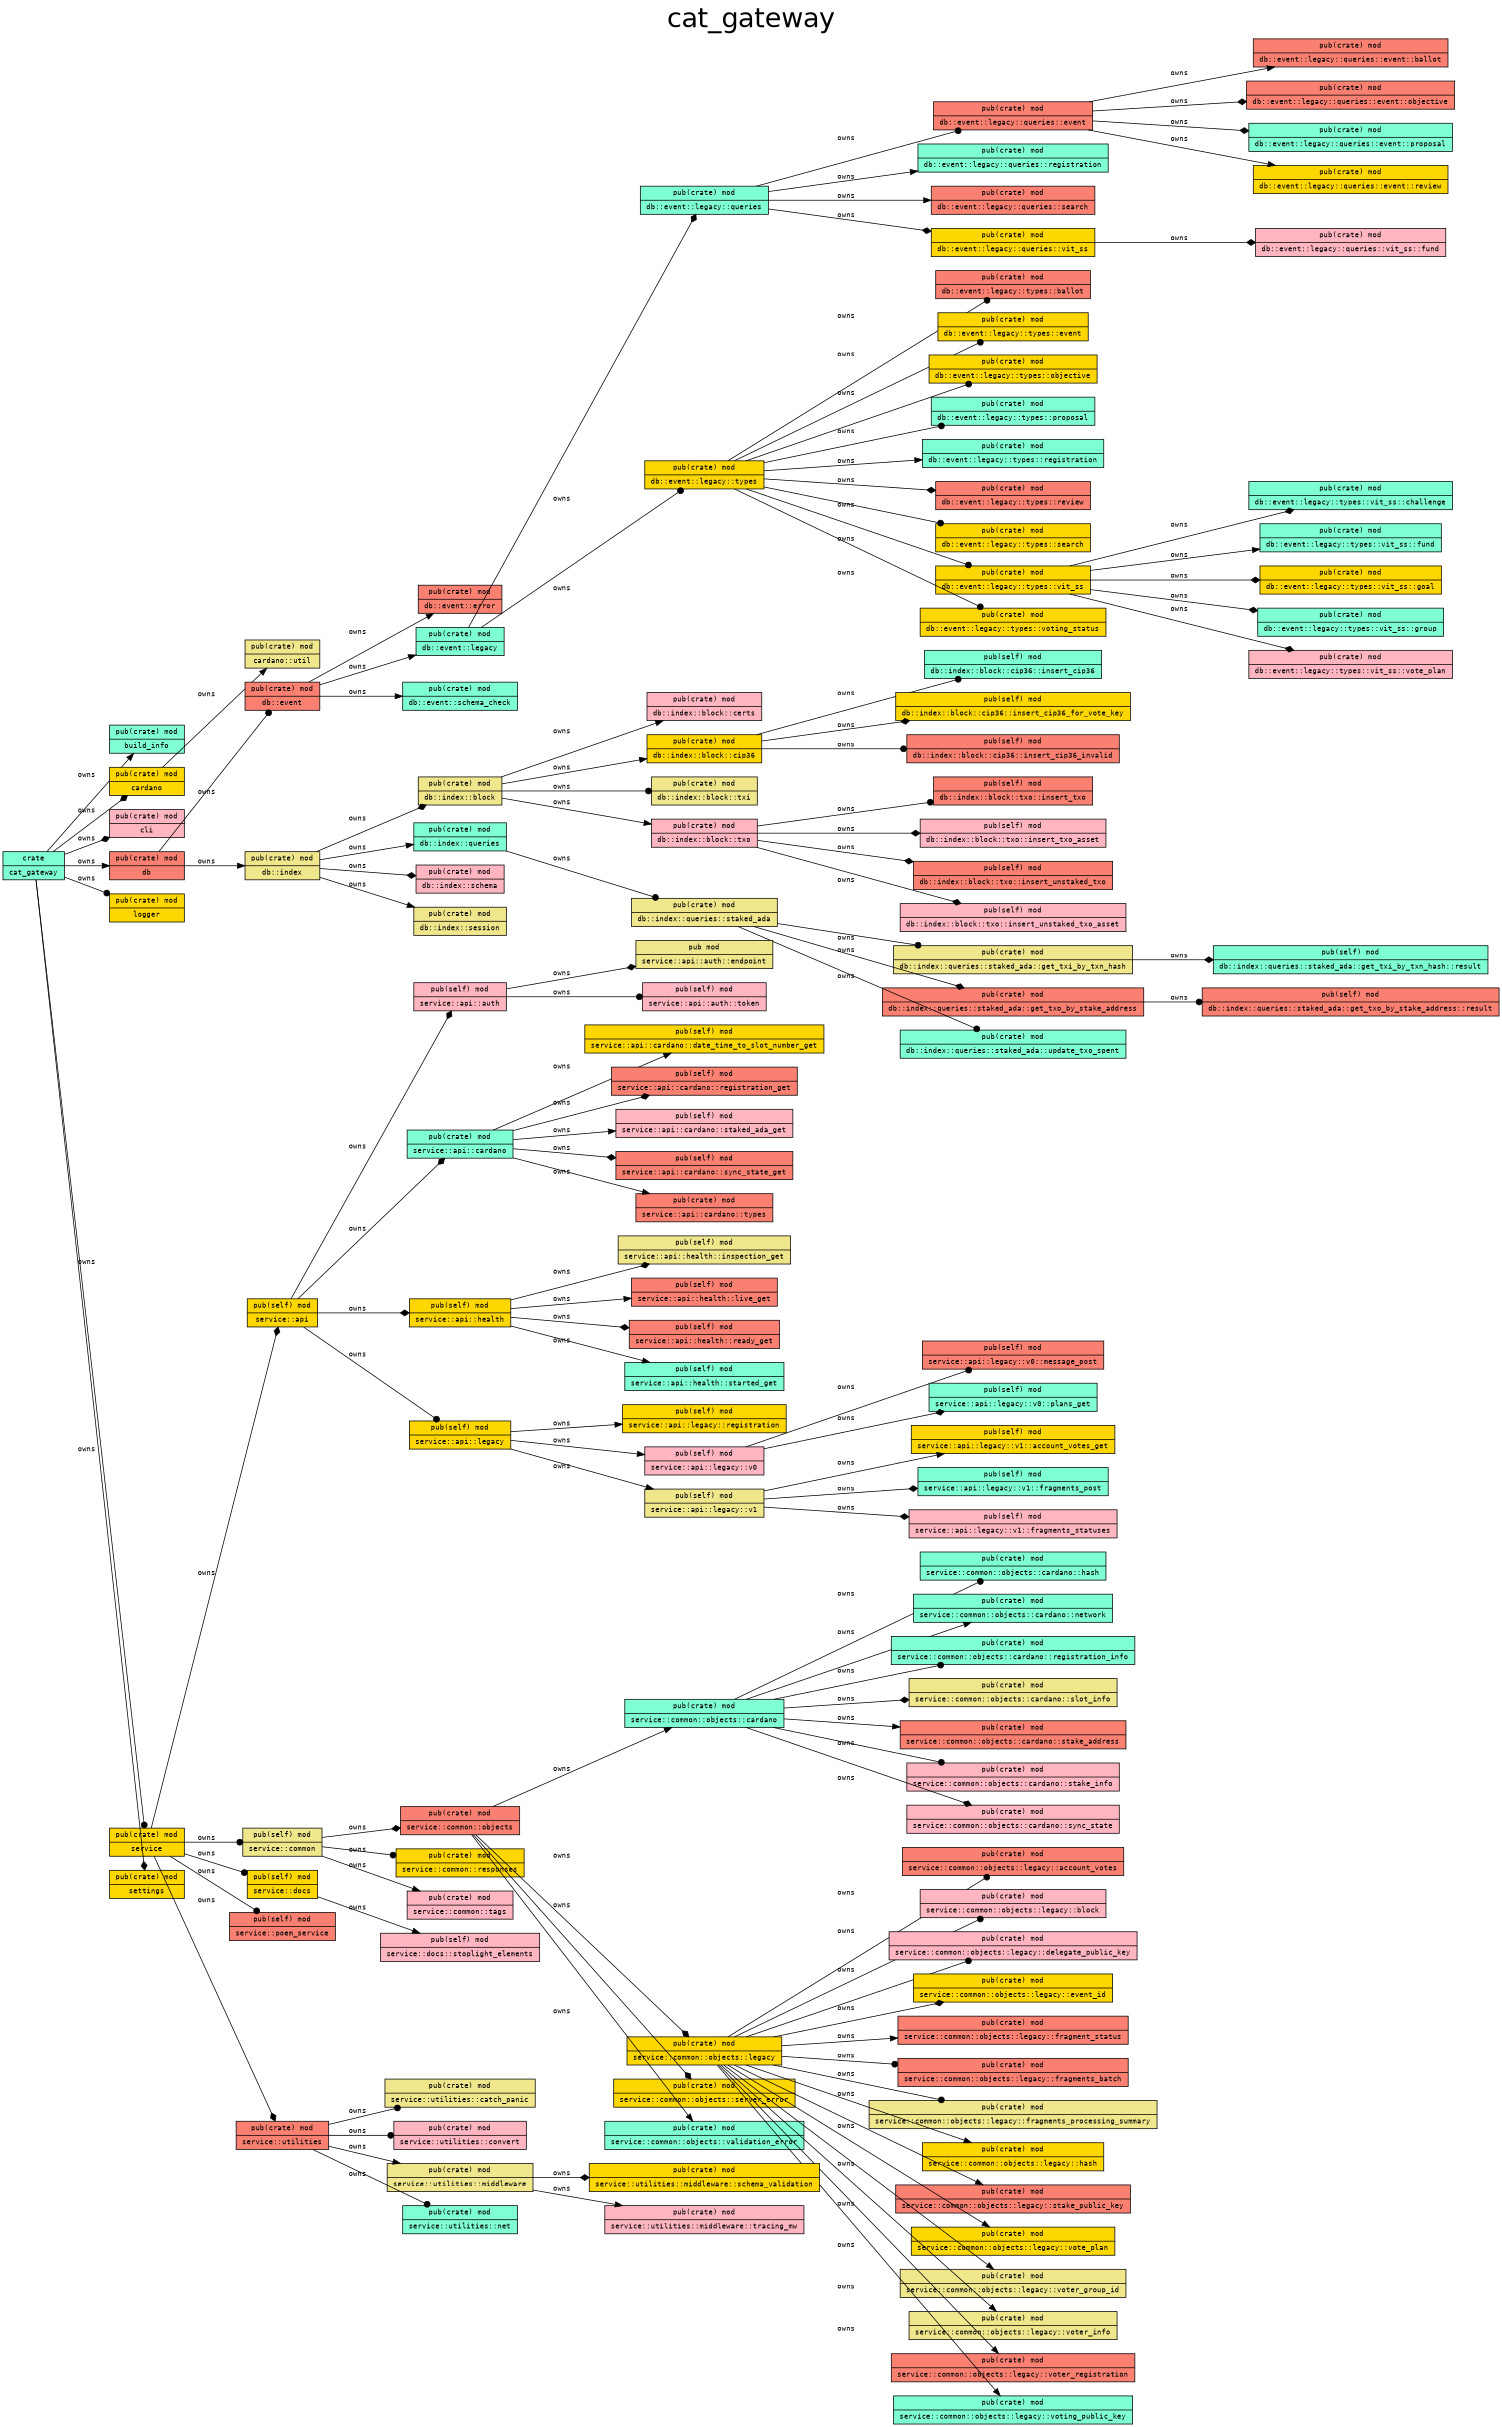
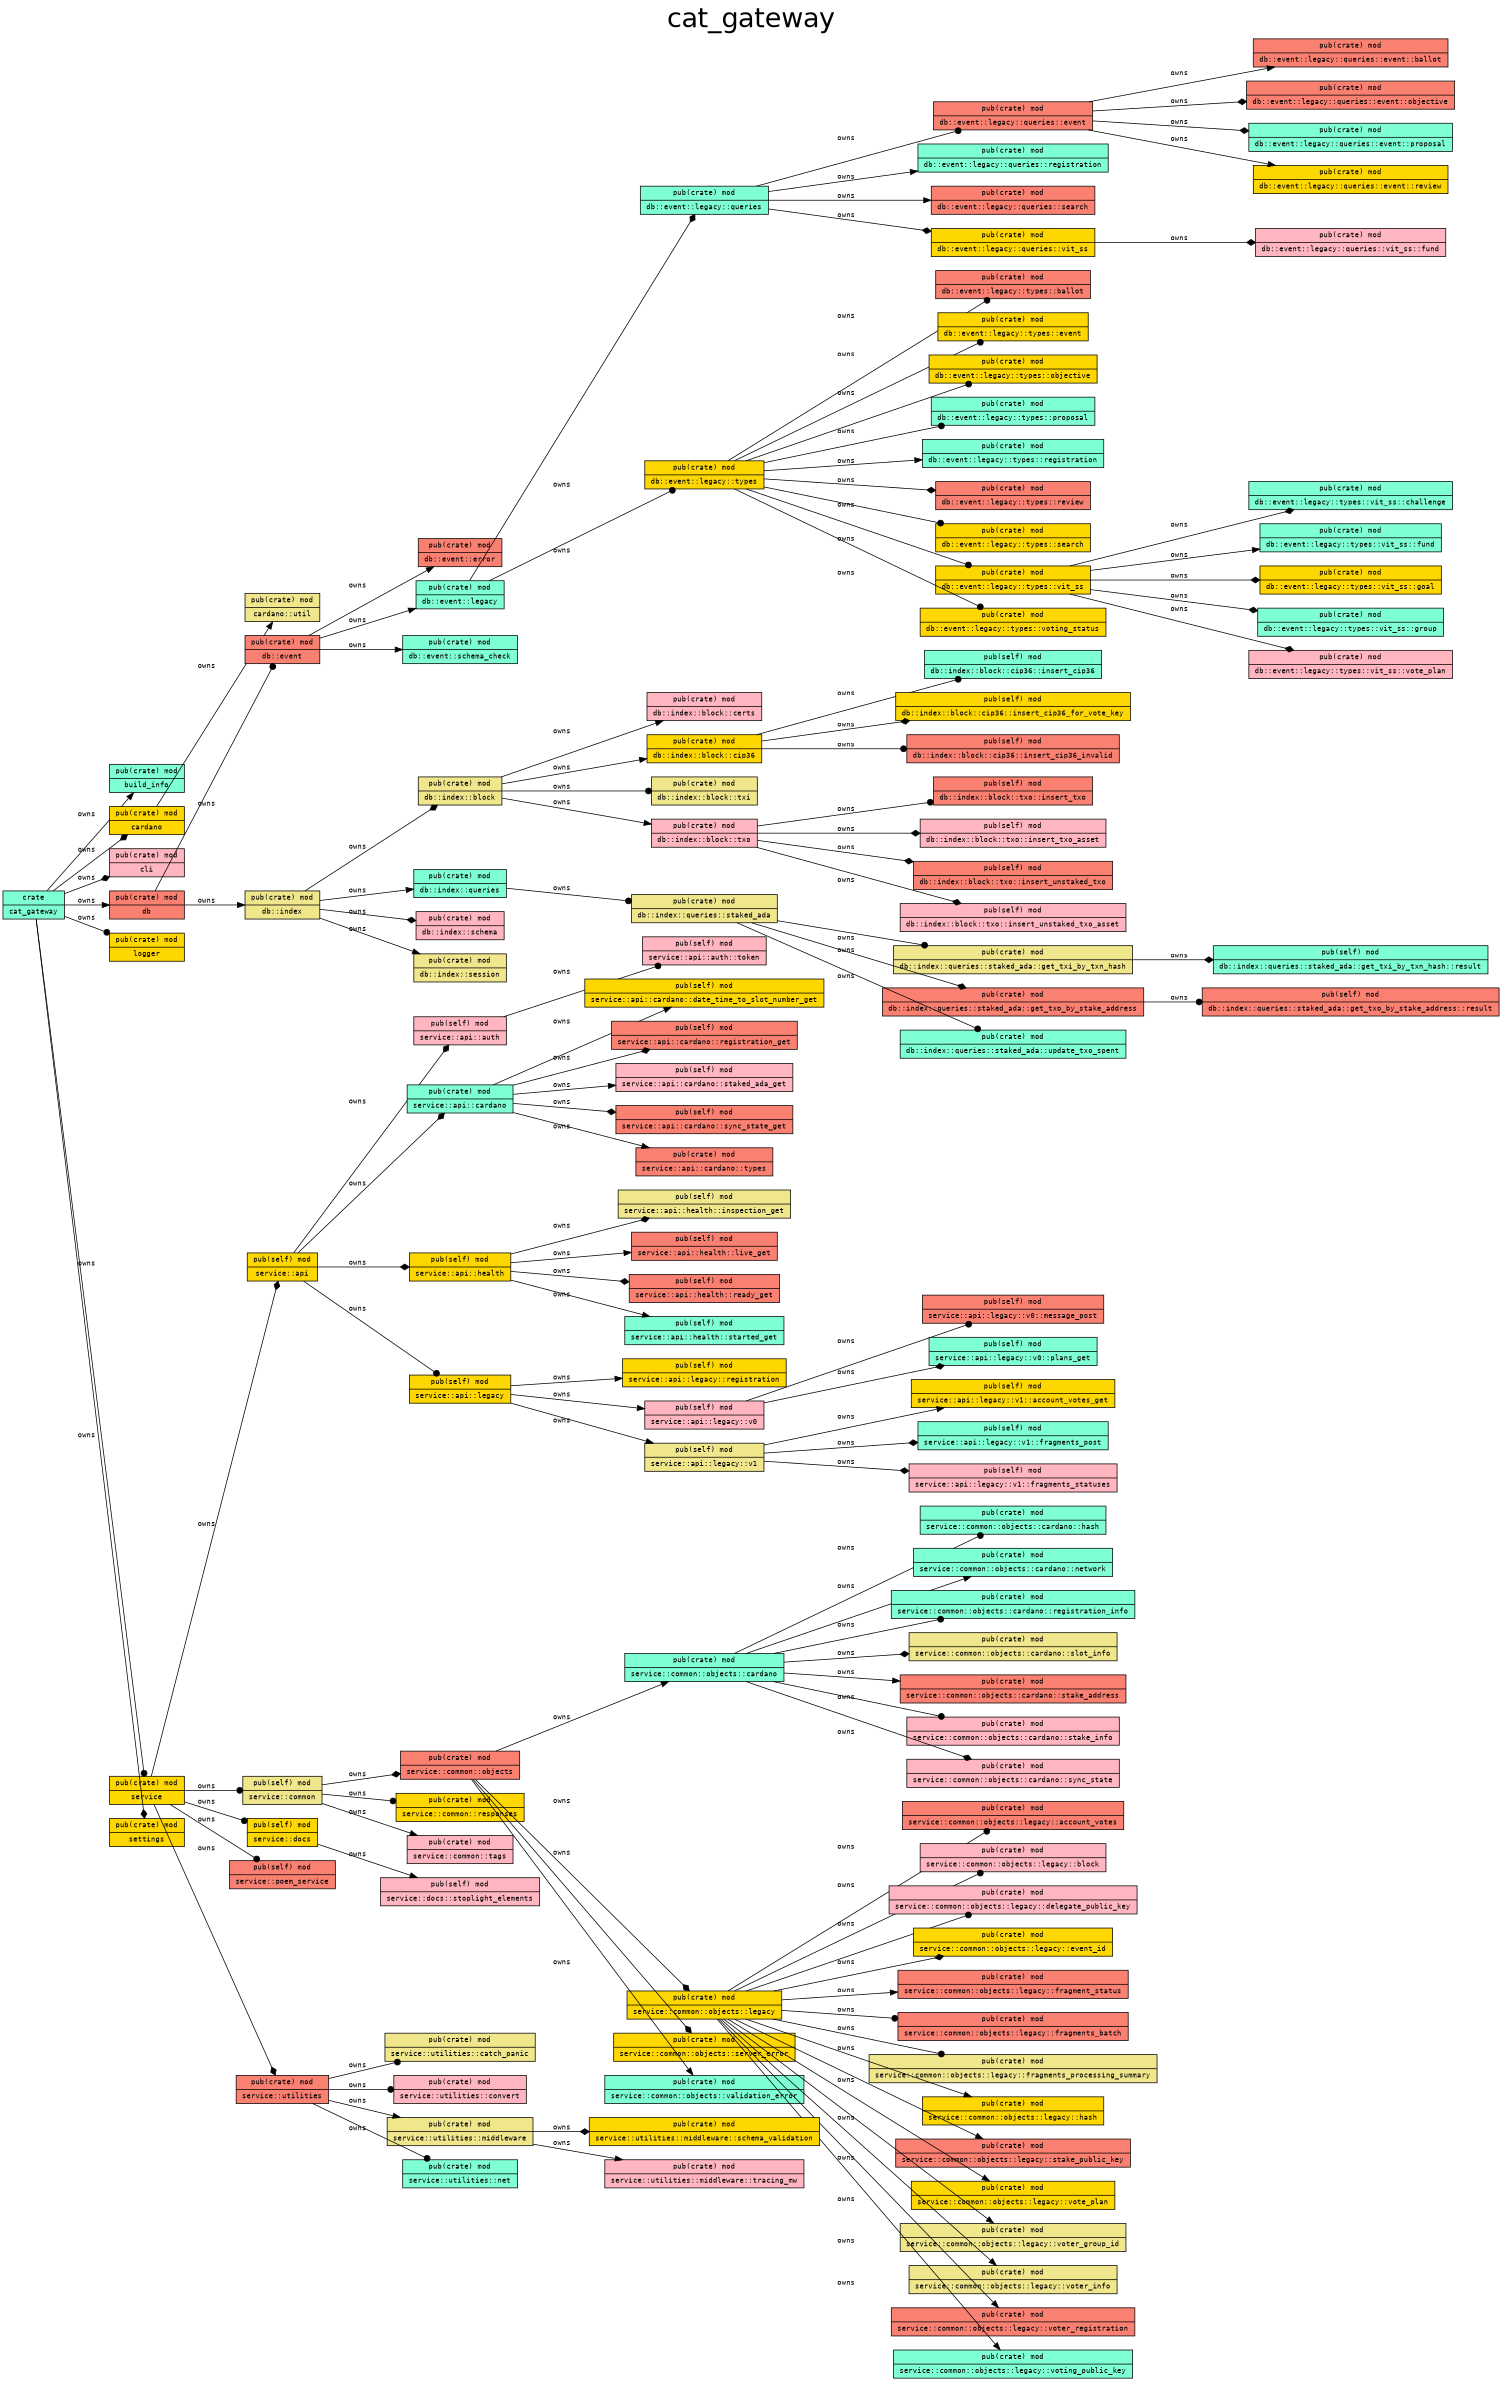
(704, 955) -> none
